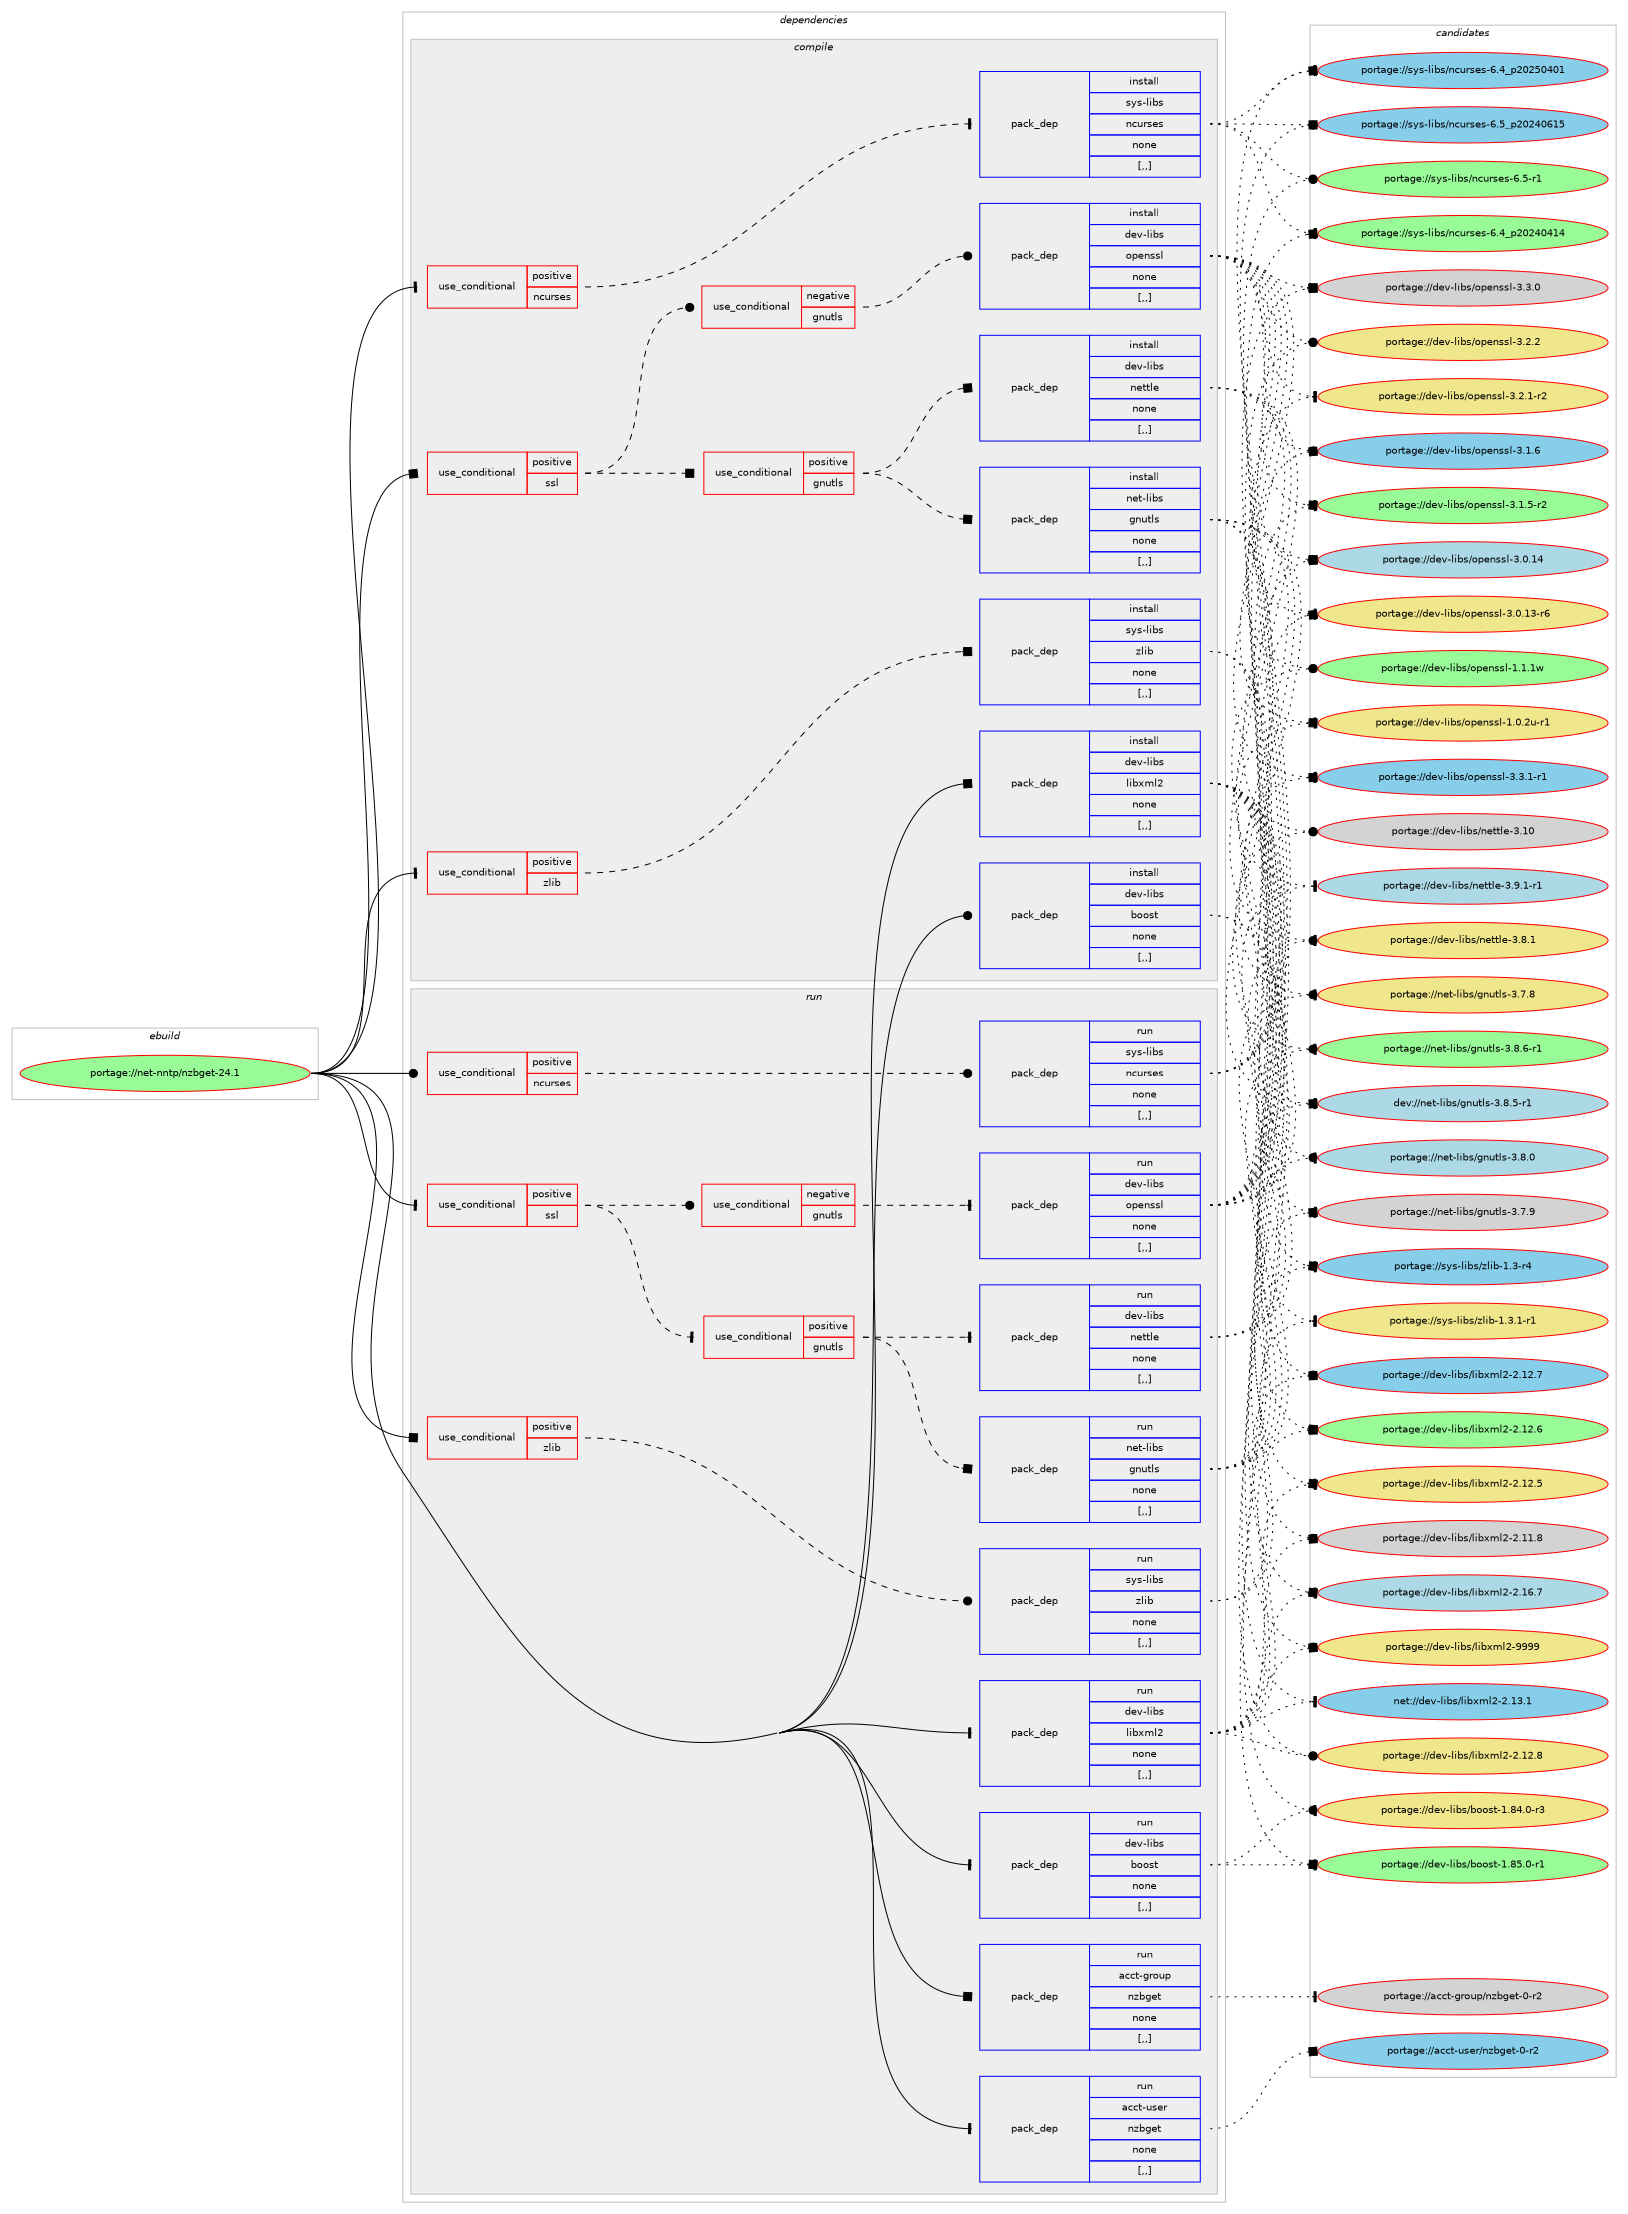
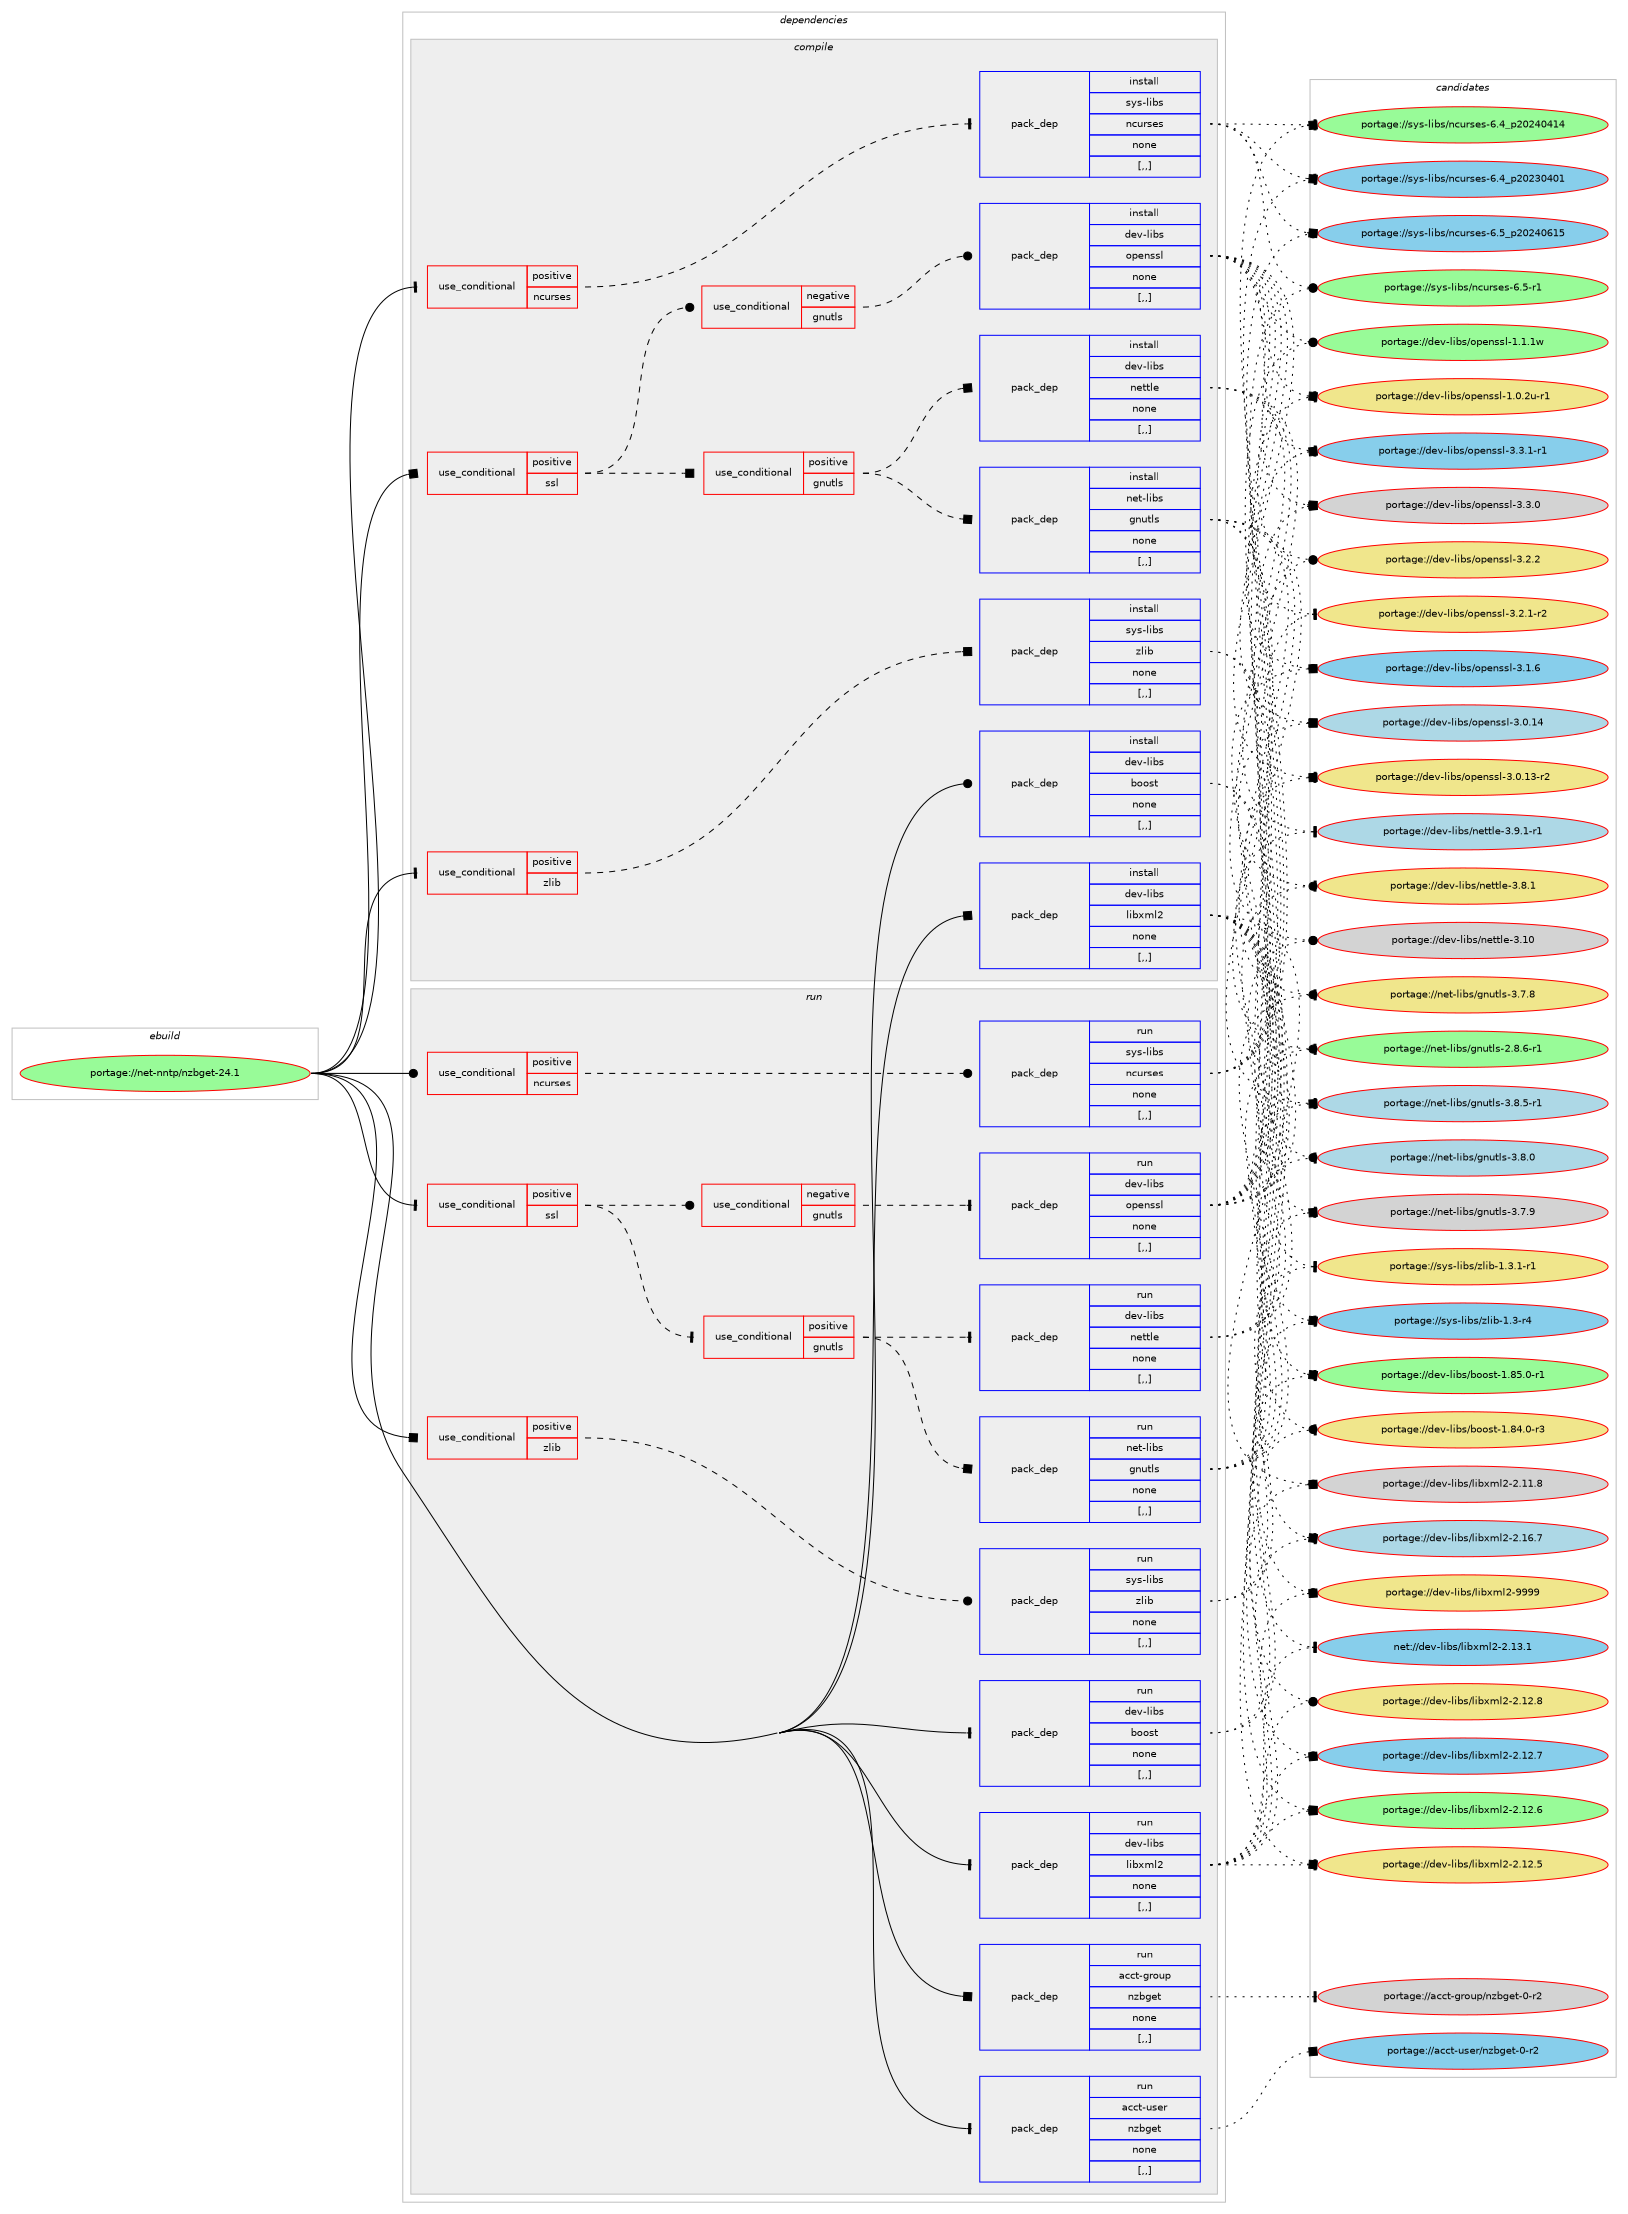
(1463, 70) -> (1463, 179)
(1463, 505) -> none
(1463, 614) -> (1463, 777)
(1463, 1049) -> (1463, 1049)
(1463, 1104) -> (1463, 1104)
